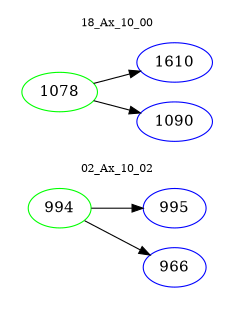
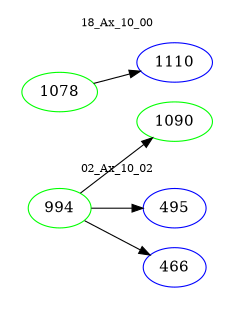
(175, 62) -> (175, 62)
(112, 105) -> (112, 169)
(175, 122) -> (175, 122)
(175, 208) -> (175, 208)
(175, 267) -> (175, 267)
